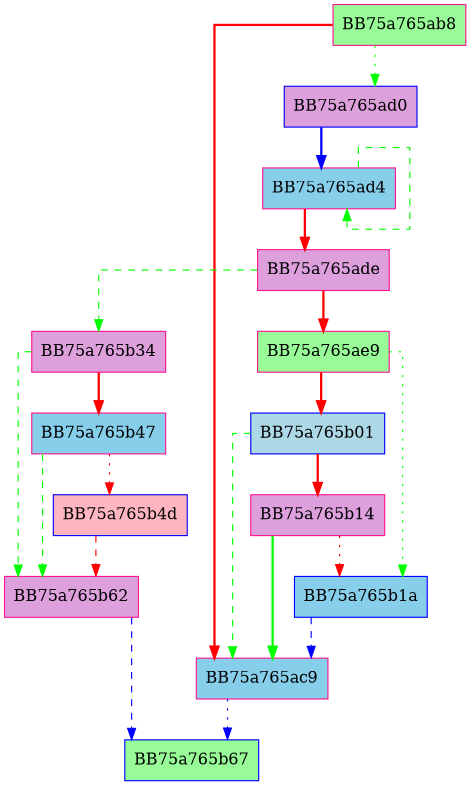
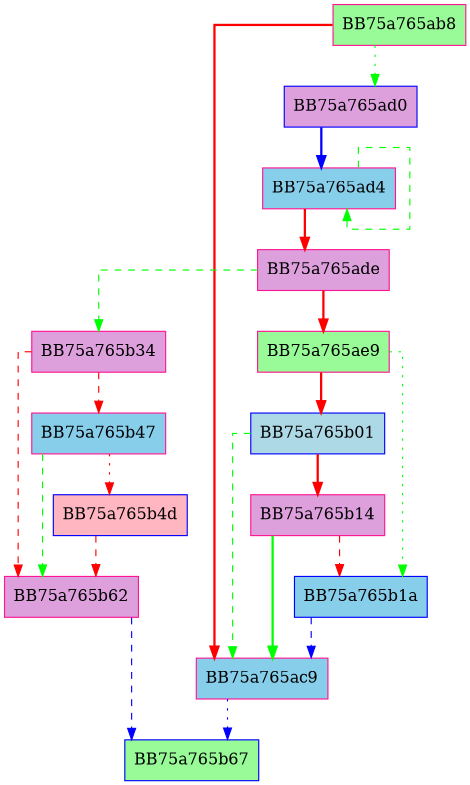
(99, 387) -> (99, 387)
(18, 452) -> (18, 452)
(340, 550) -> (340, 550)
